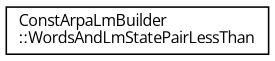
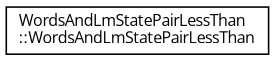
(137, 31) -> (137, 31)
